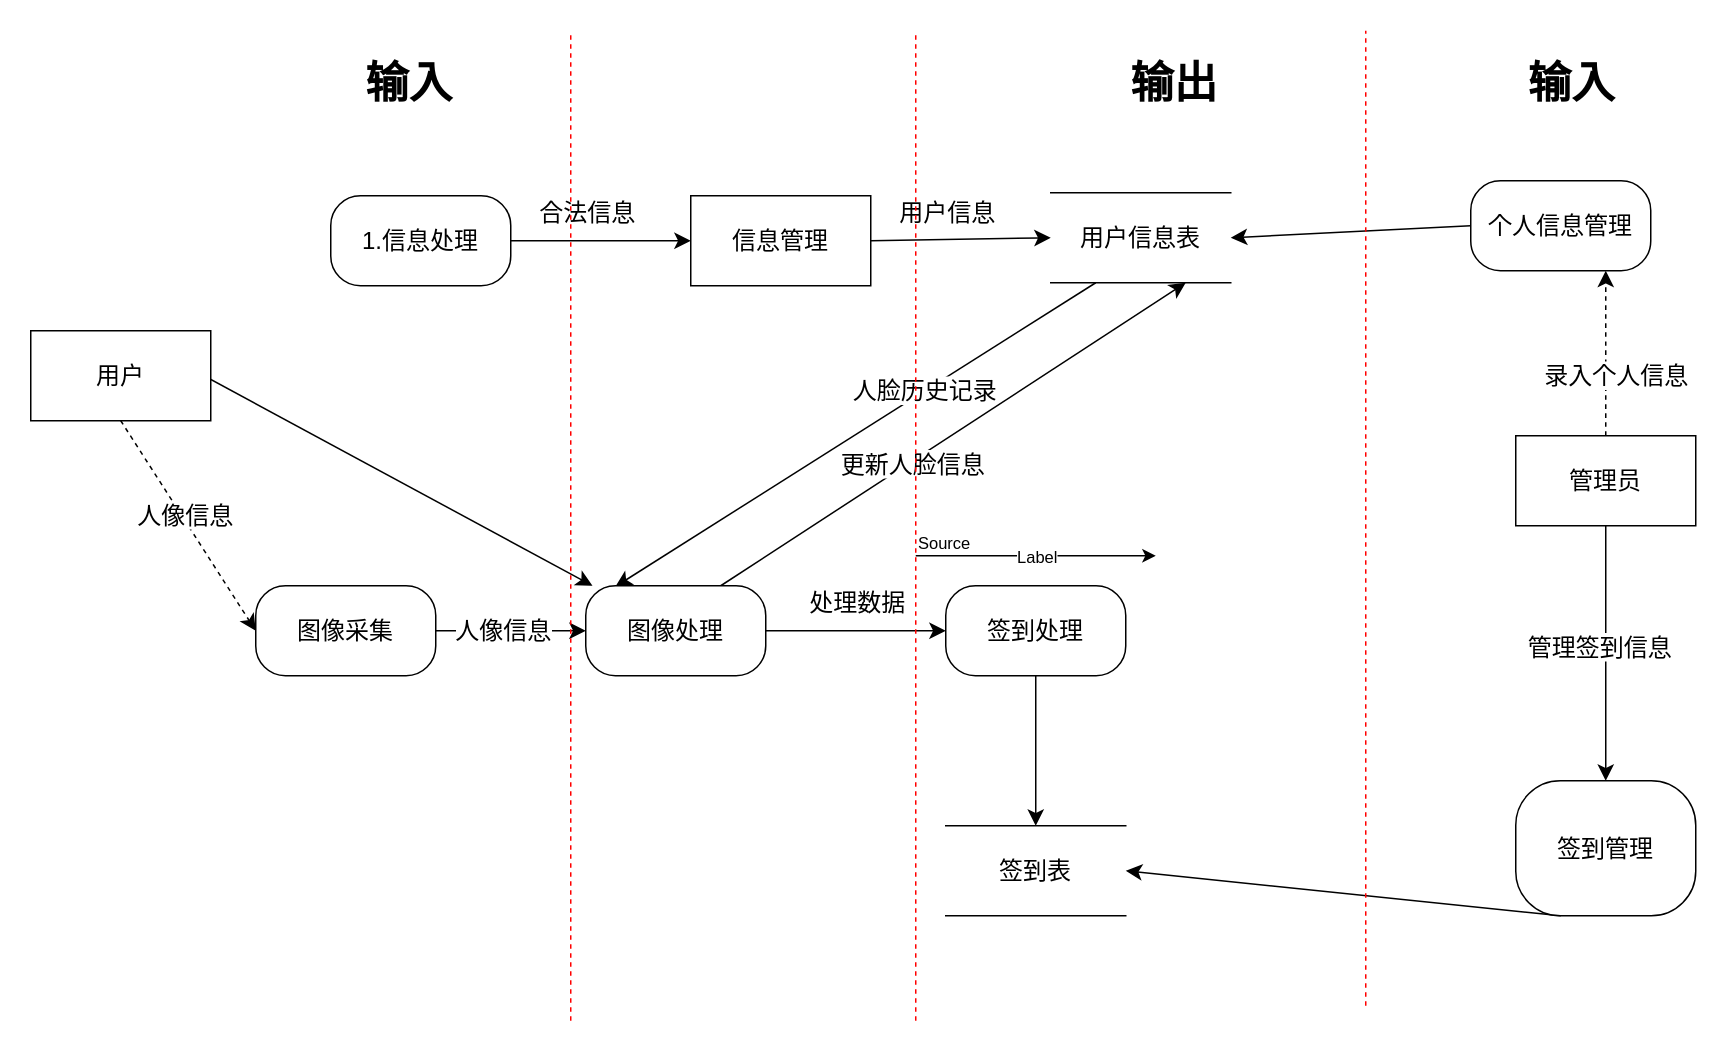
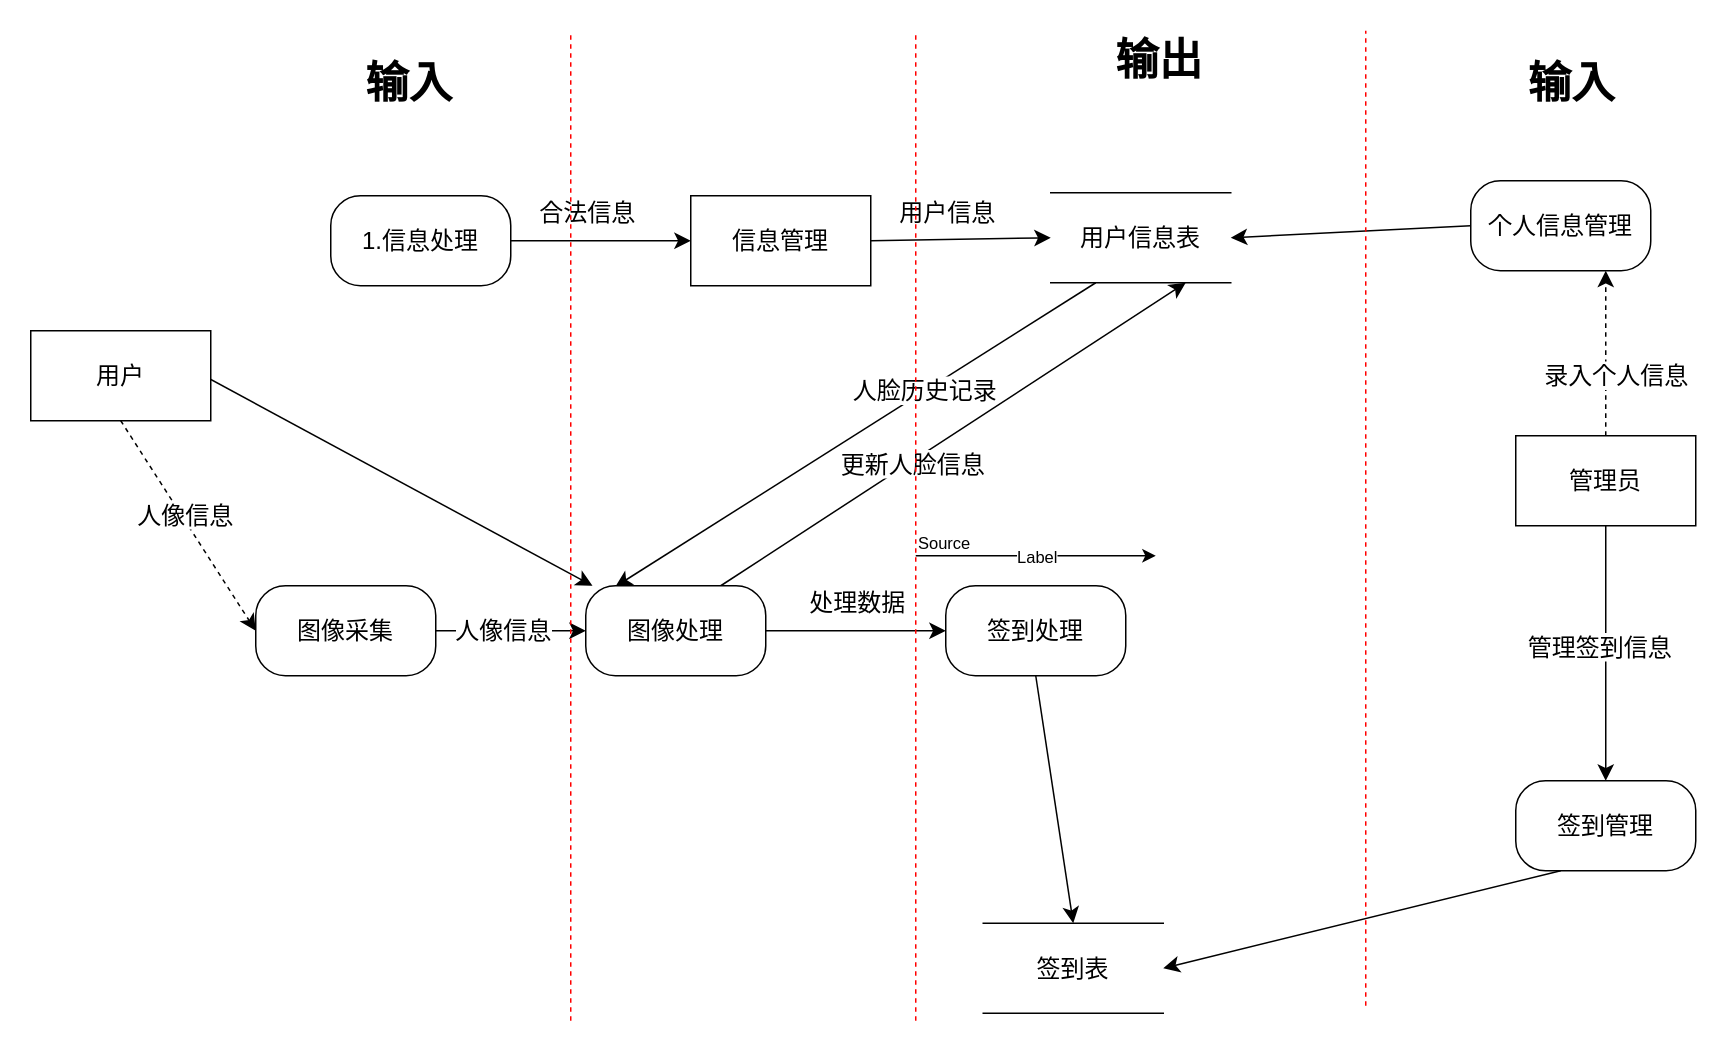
(1175, 83) -> (1160, 61)
(1606, 848) -> (1606, 826)
(1036, 871) -> (1073, 968)
